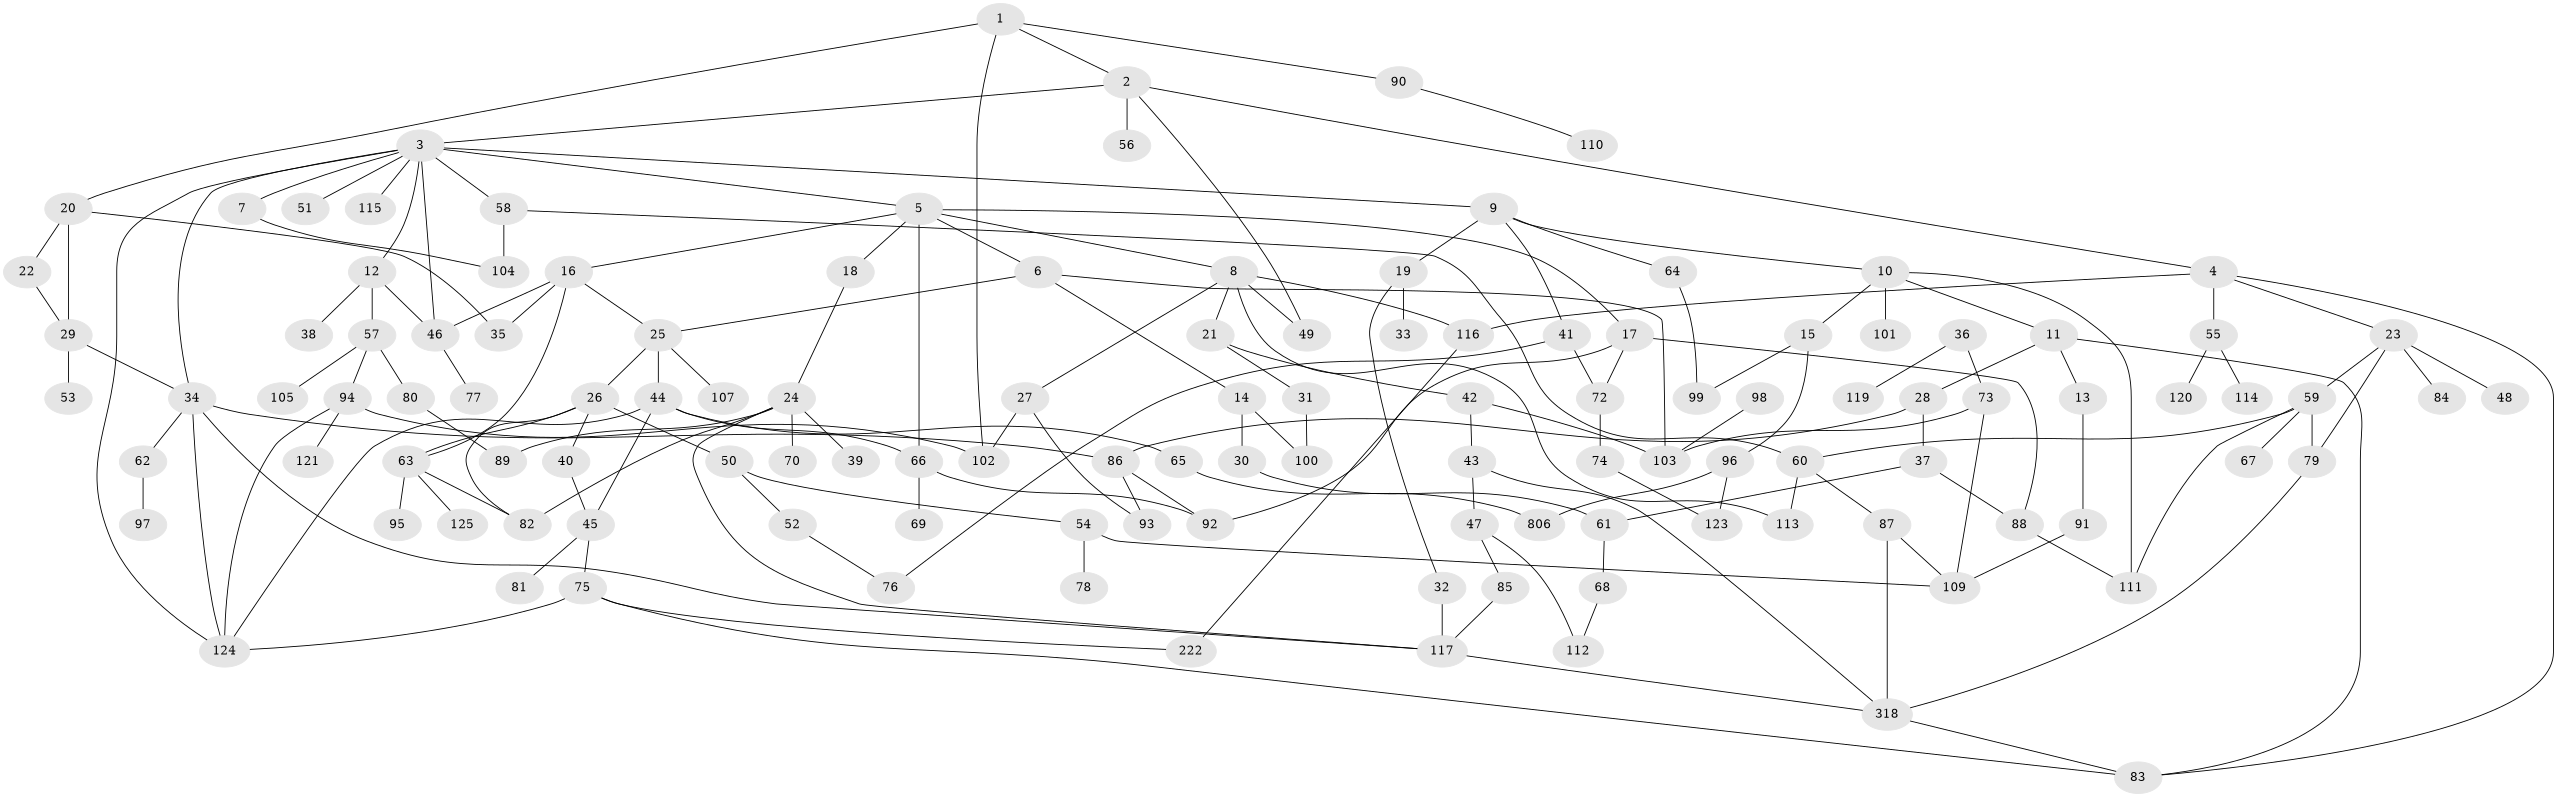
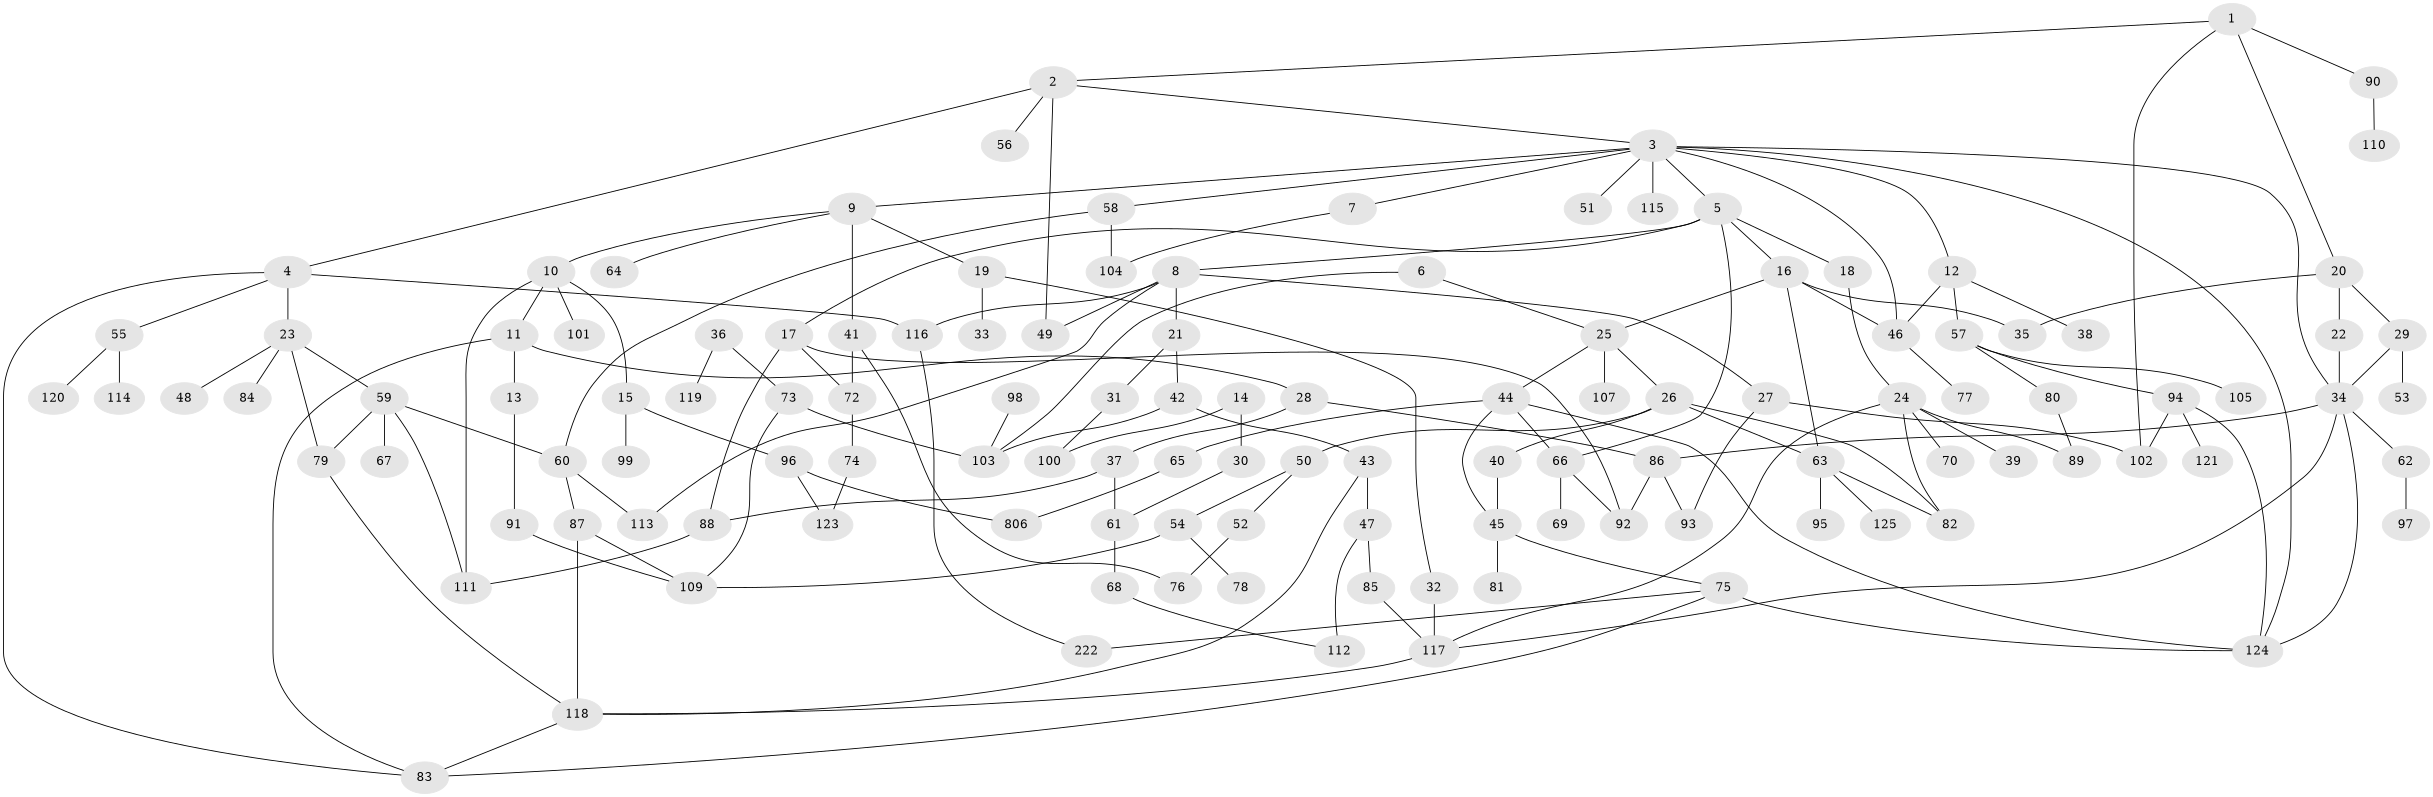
(983, 243) -> none
(48, 304) -> (2339, 367)
(1693, 334) -> none
(1140, 335) -> none
(1887, 715) -> (578, 715)
